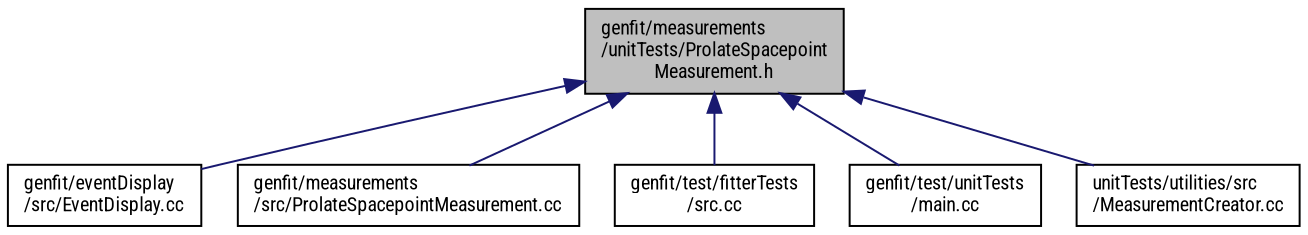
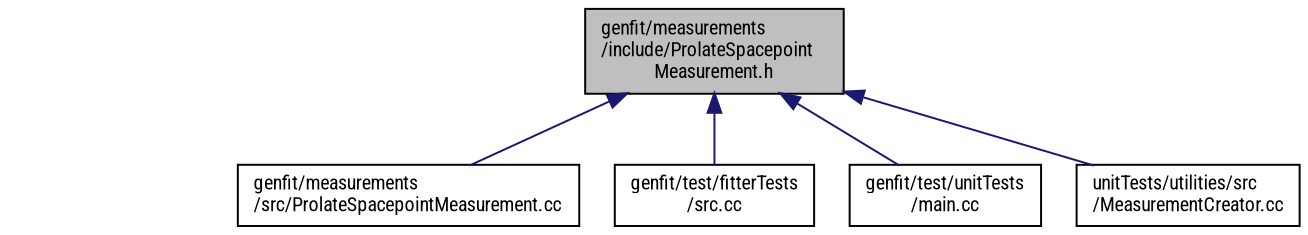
(714, 51) -> (714, 51)
(105, 195) -> none
